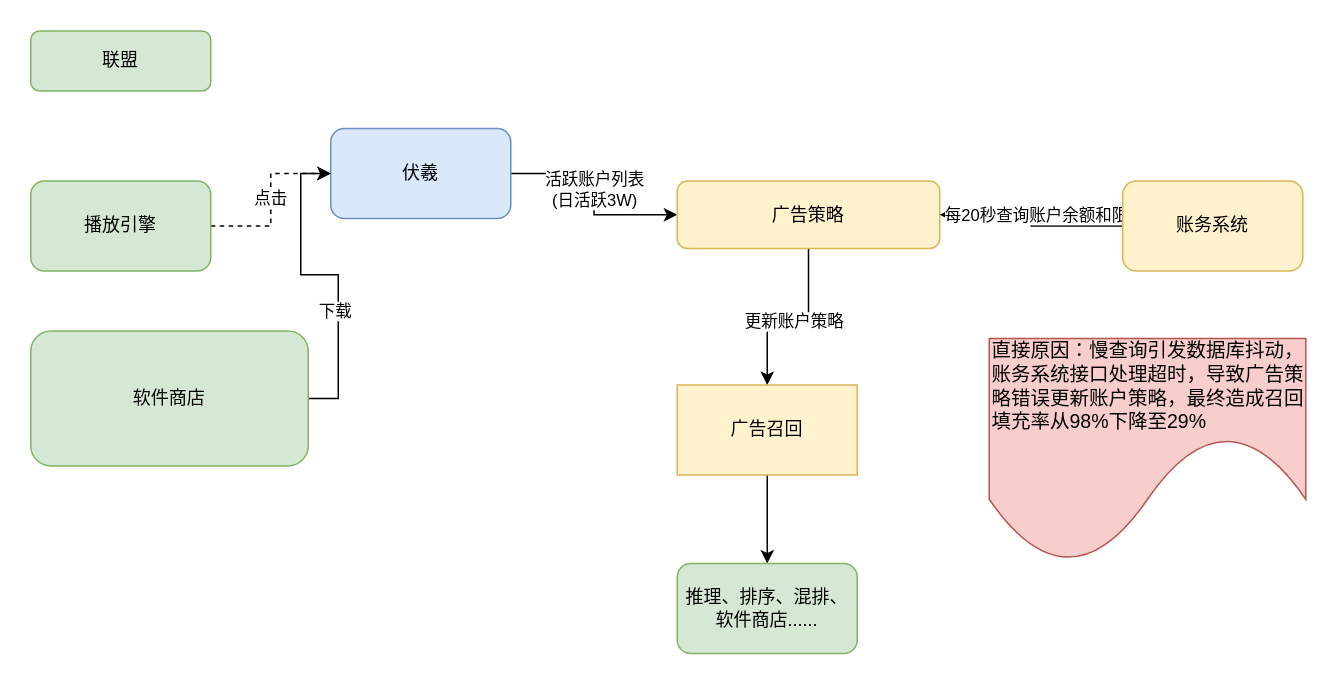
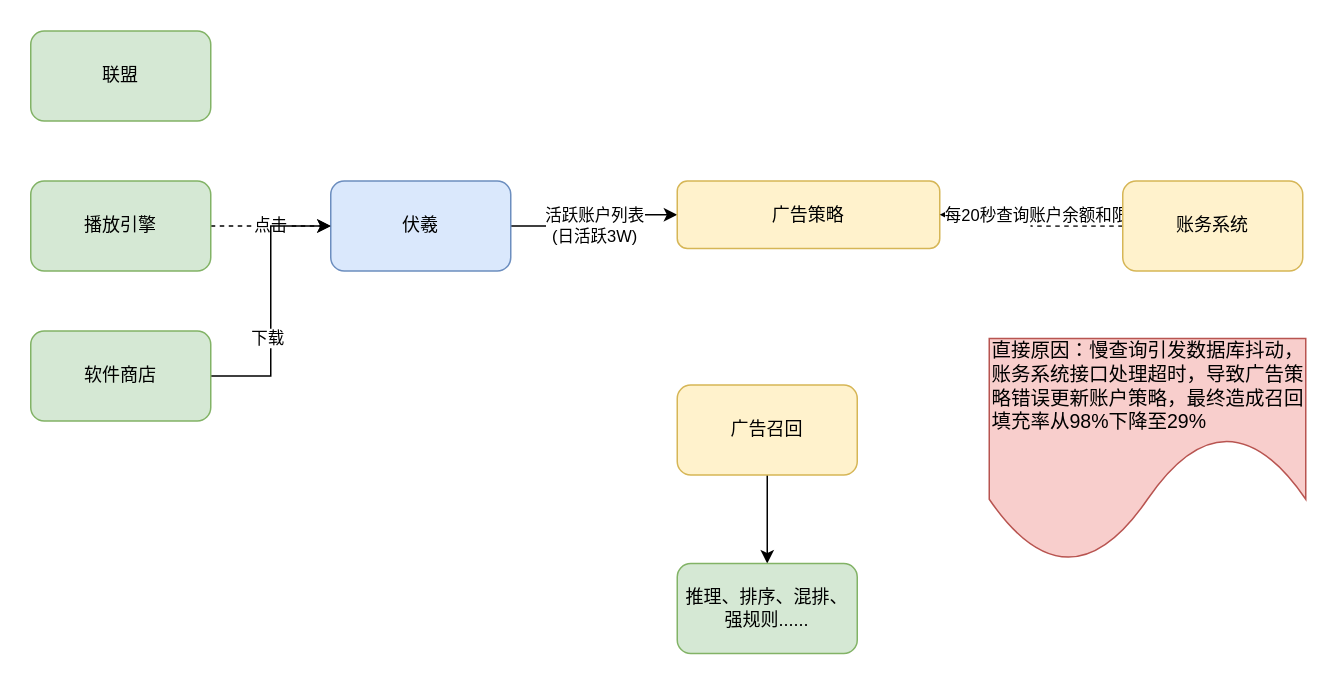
(121, 61) -> (121, 76)
(421, 173) -> (421, 226)
(1073, 226) -> (1073, 226)
(793, 317) -> none
(170, 398) -> (121, 376)
(767, 430) -> (767, 430)
(767, 608) -> (767, 608)
